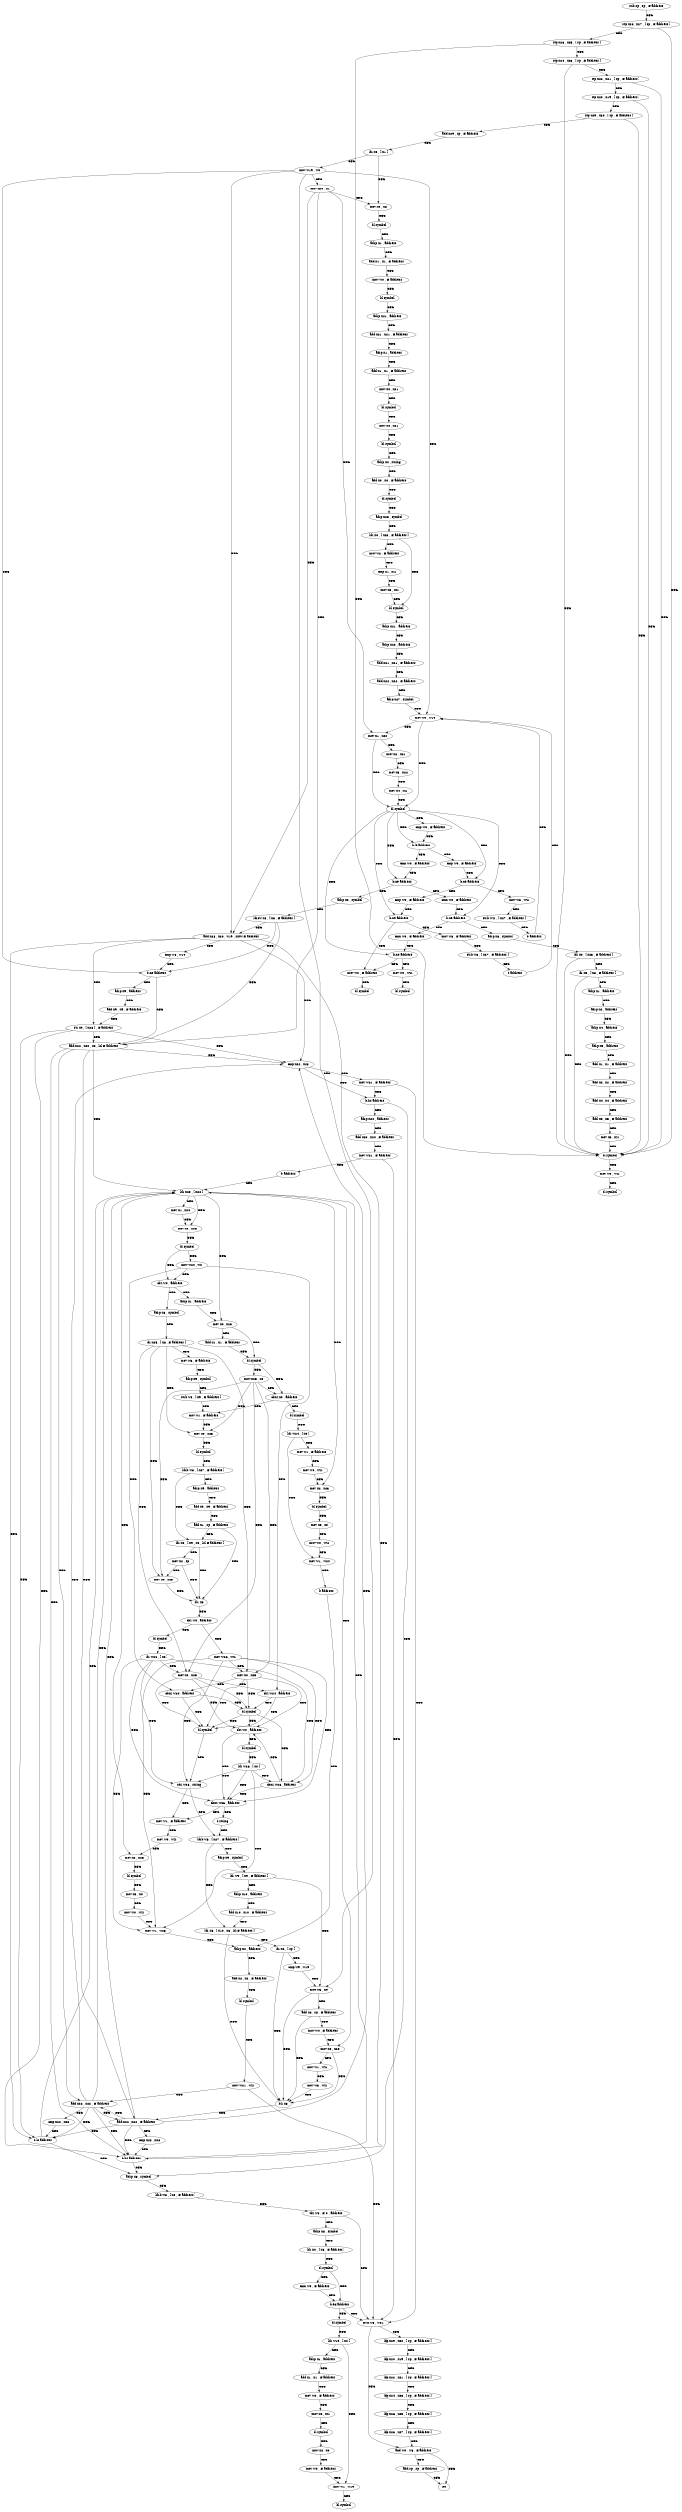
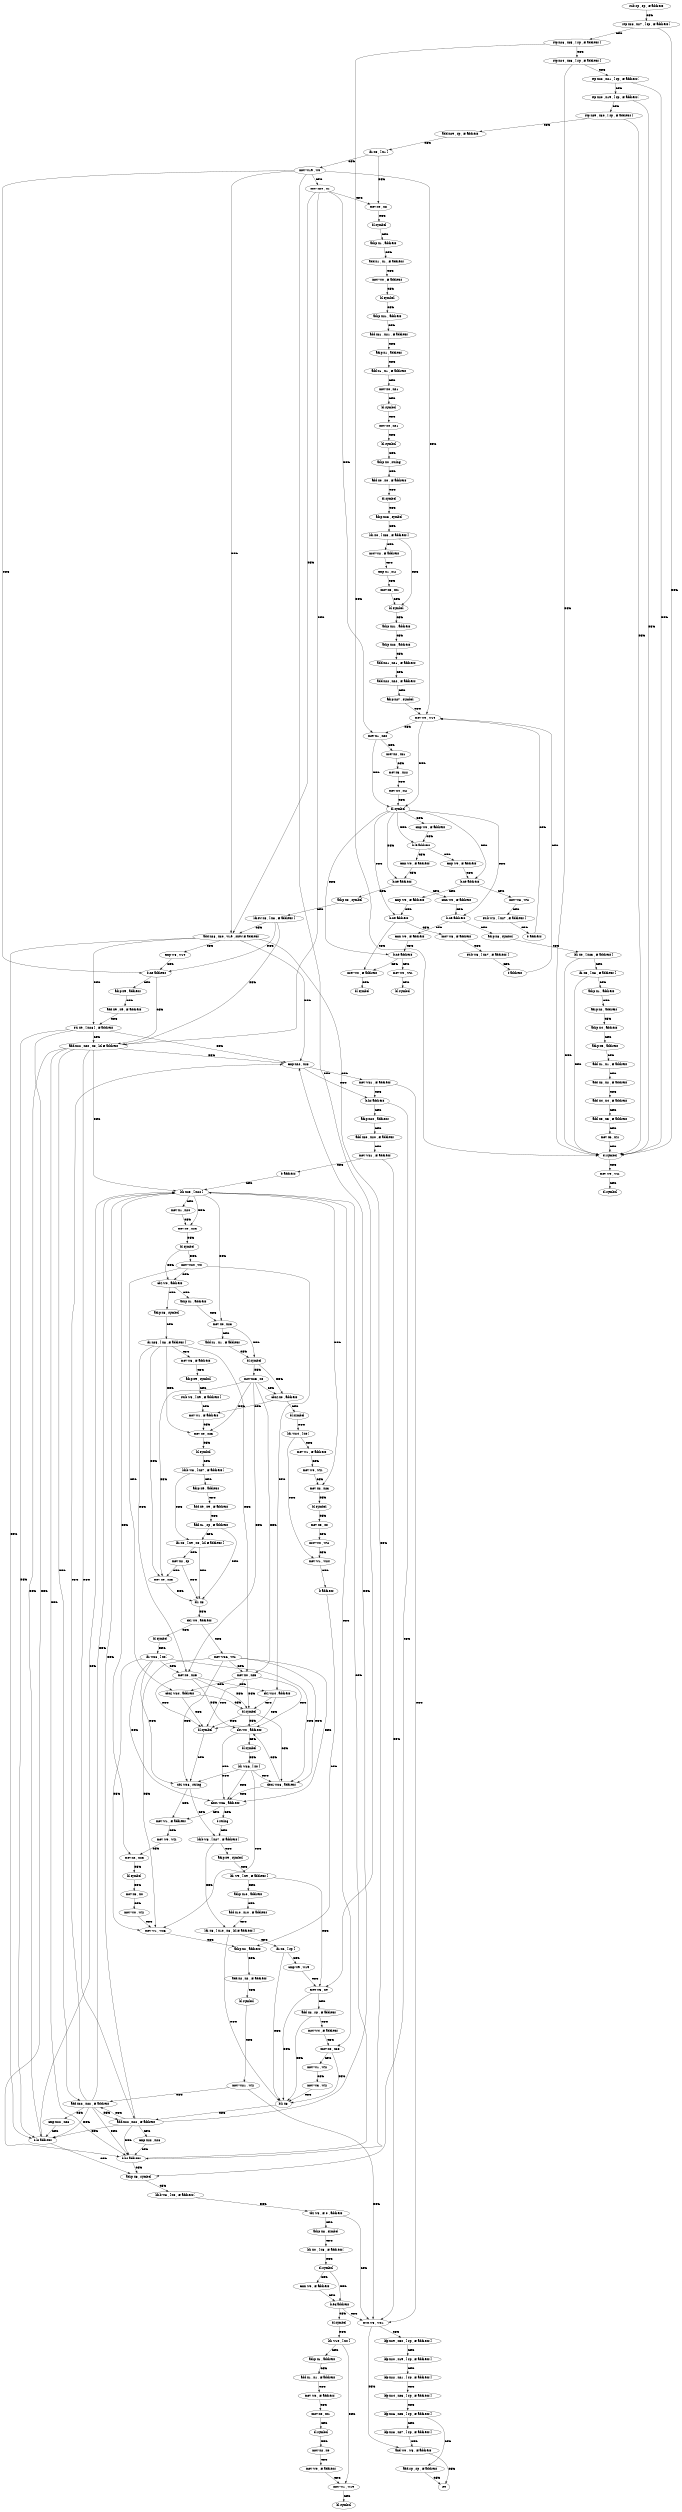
(133, 1479) -> (133, 1479)
none -> (30, 1584)
(252, 1885) -> (252, 1885)
(416, 2459) -> (445, 2439)
